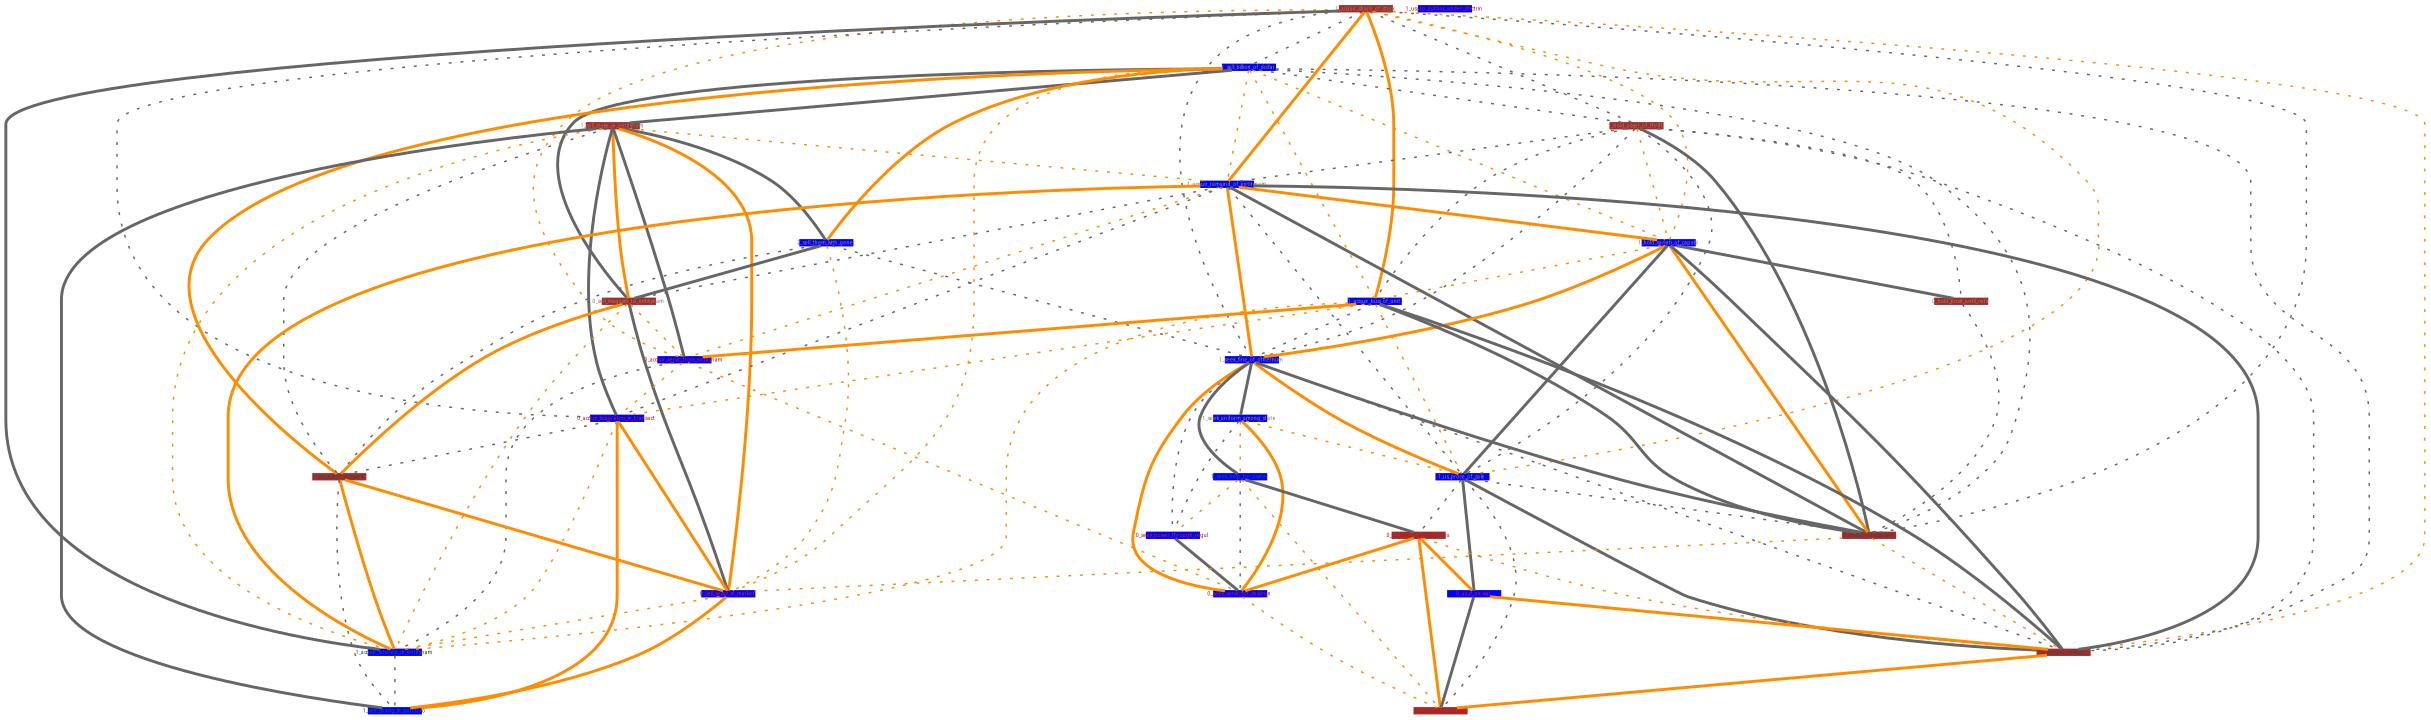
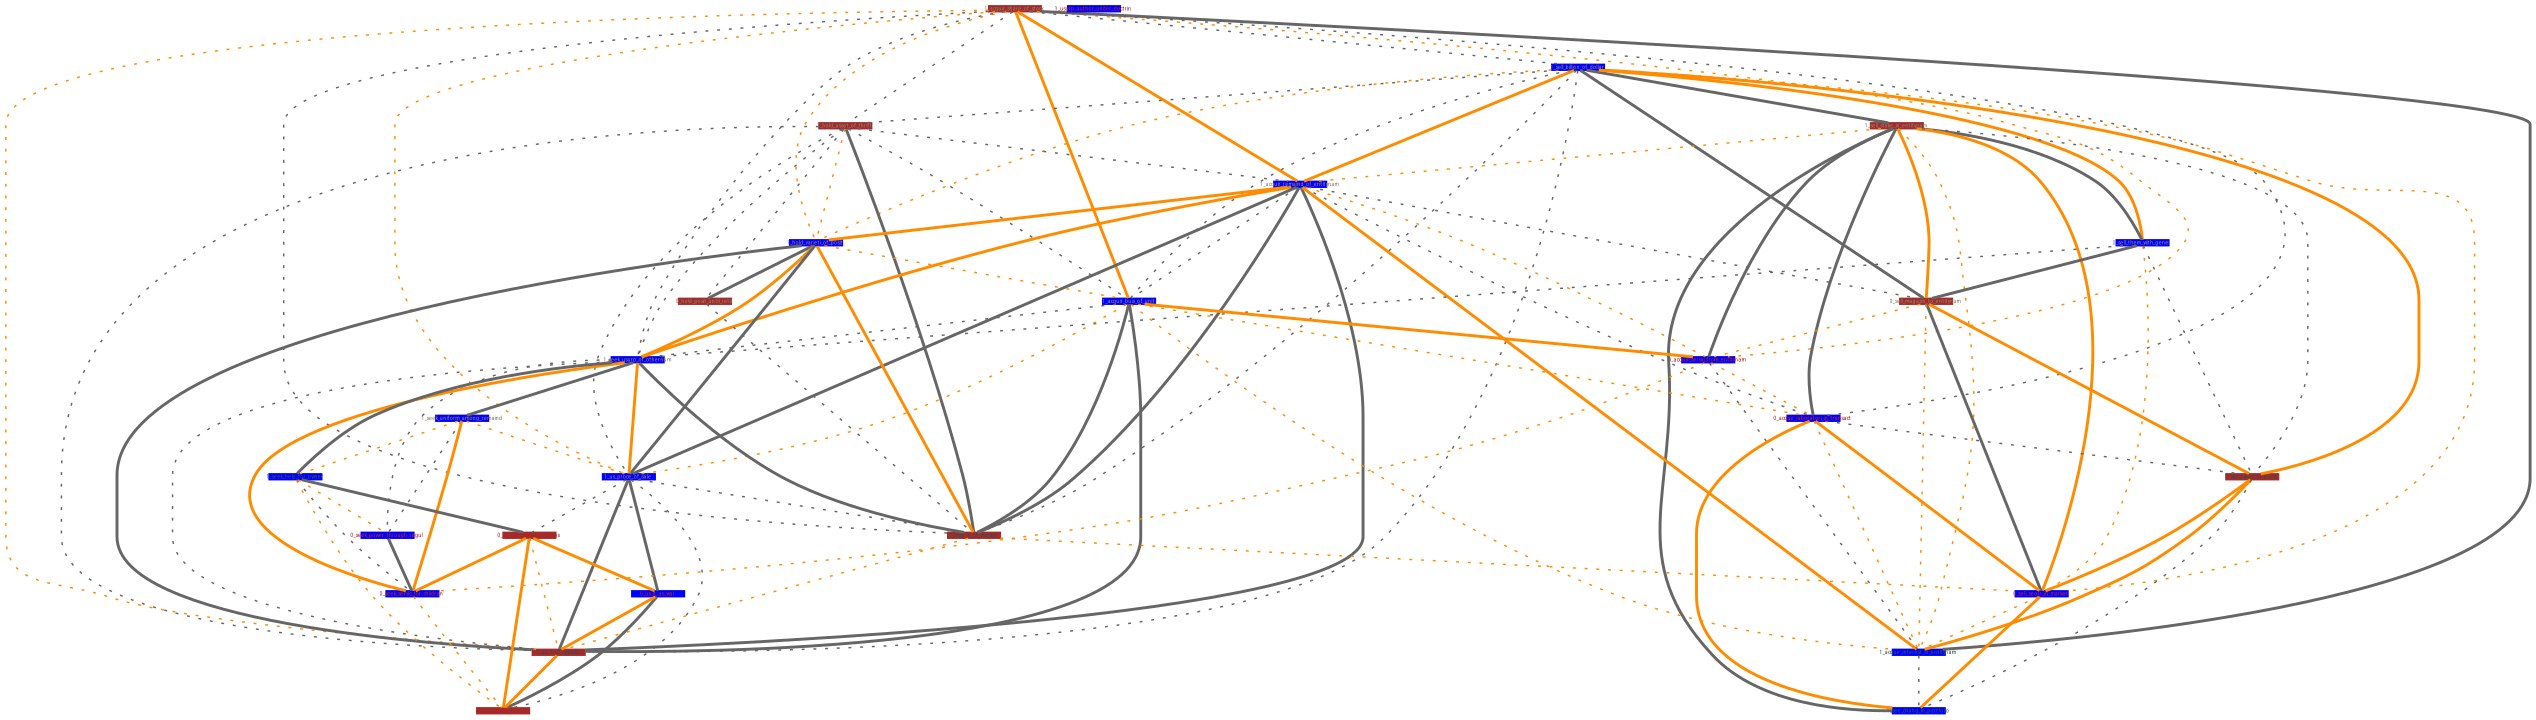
(1238, 126) -> (1439, 126)
(1299, 161) -> (1330, 146)
(826, 243) -> (2143, 243)
none -> (1215, 243)
(1669, 243) -> (816, 243)
(1362, 352) -> (915, 352)
(1252, 360) -> (638, 360)
(1240, 418) -> (462, 418)
